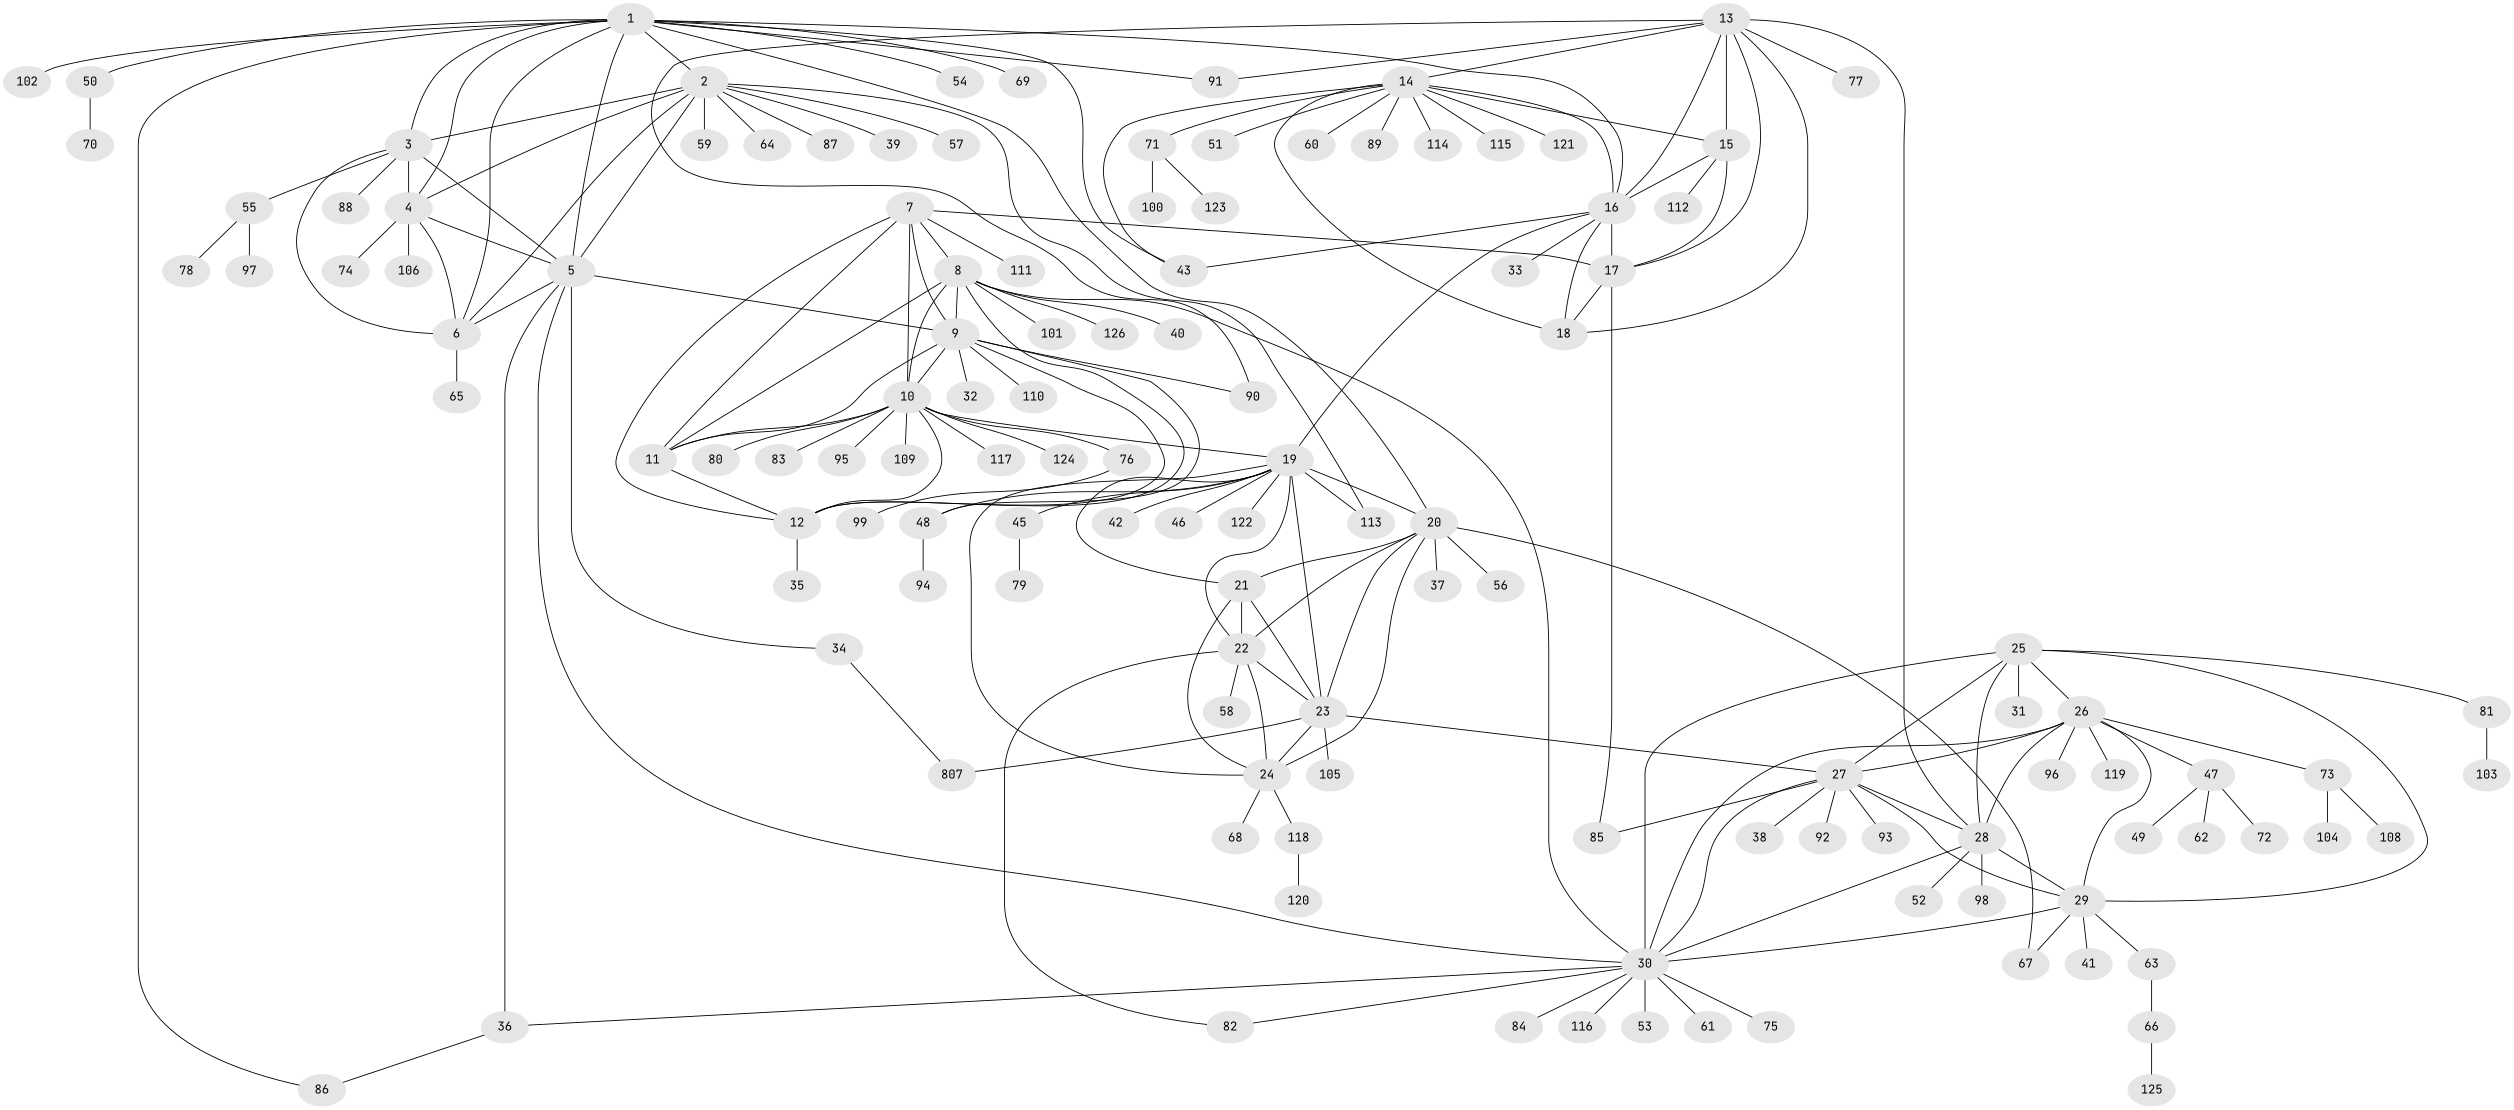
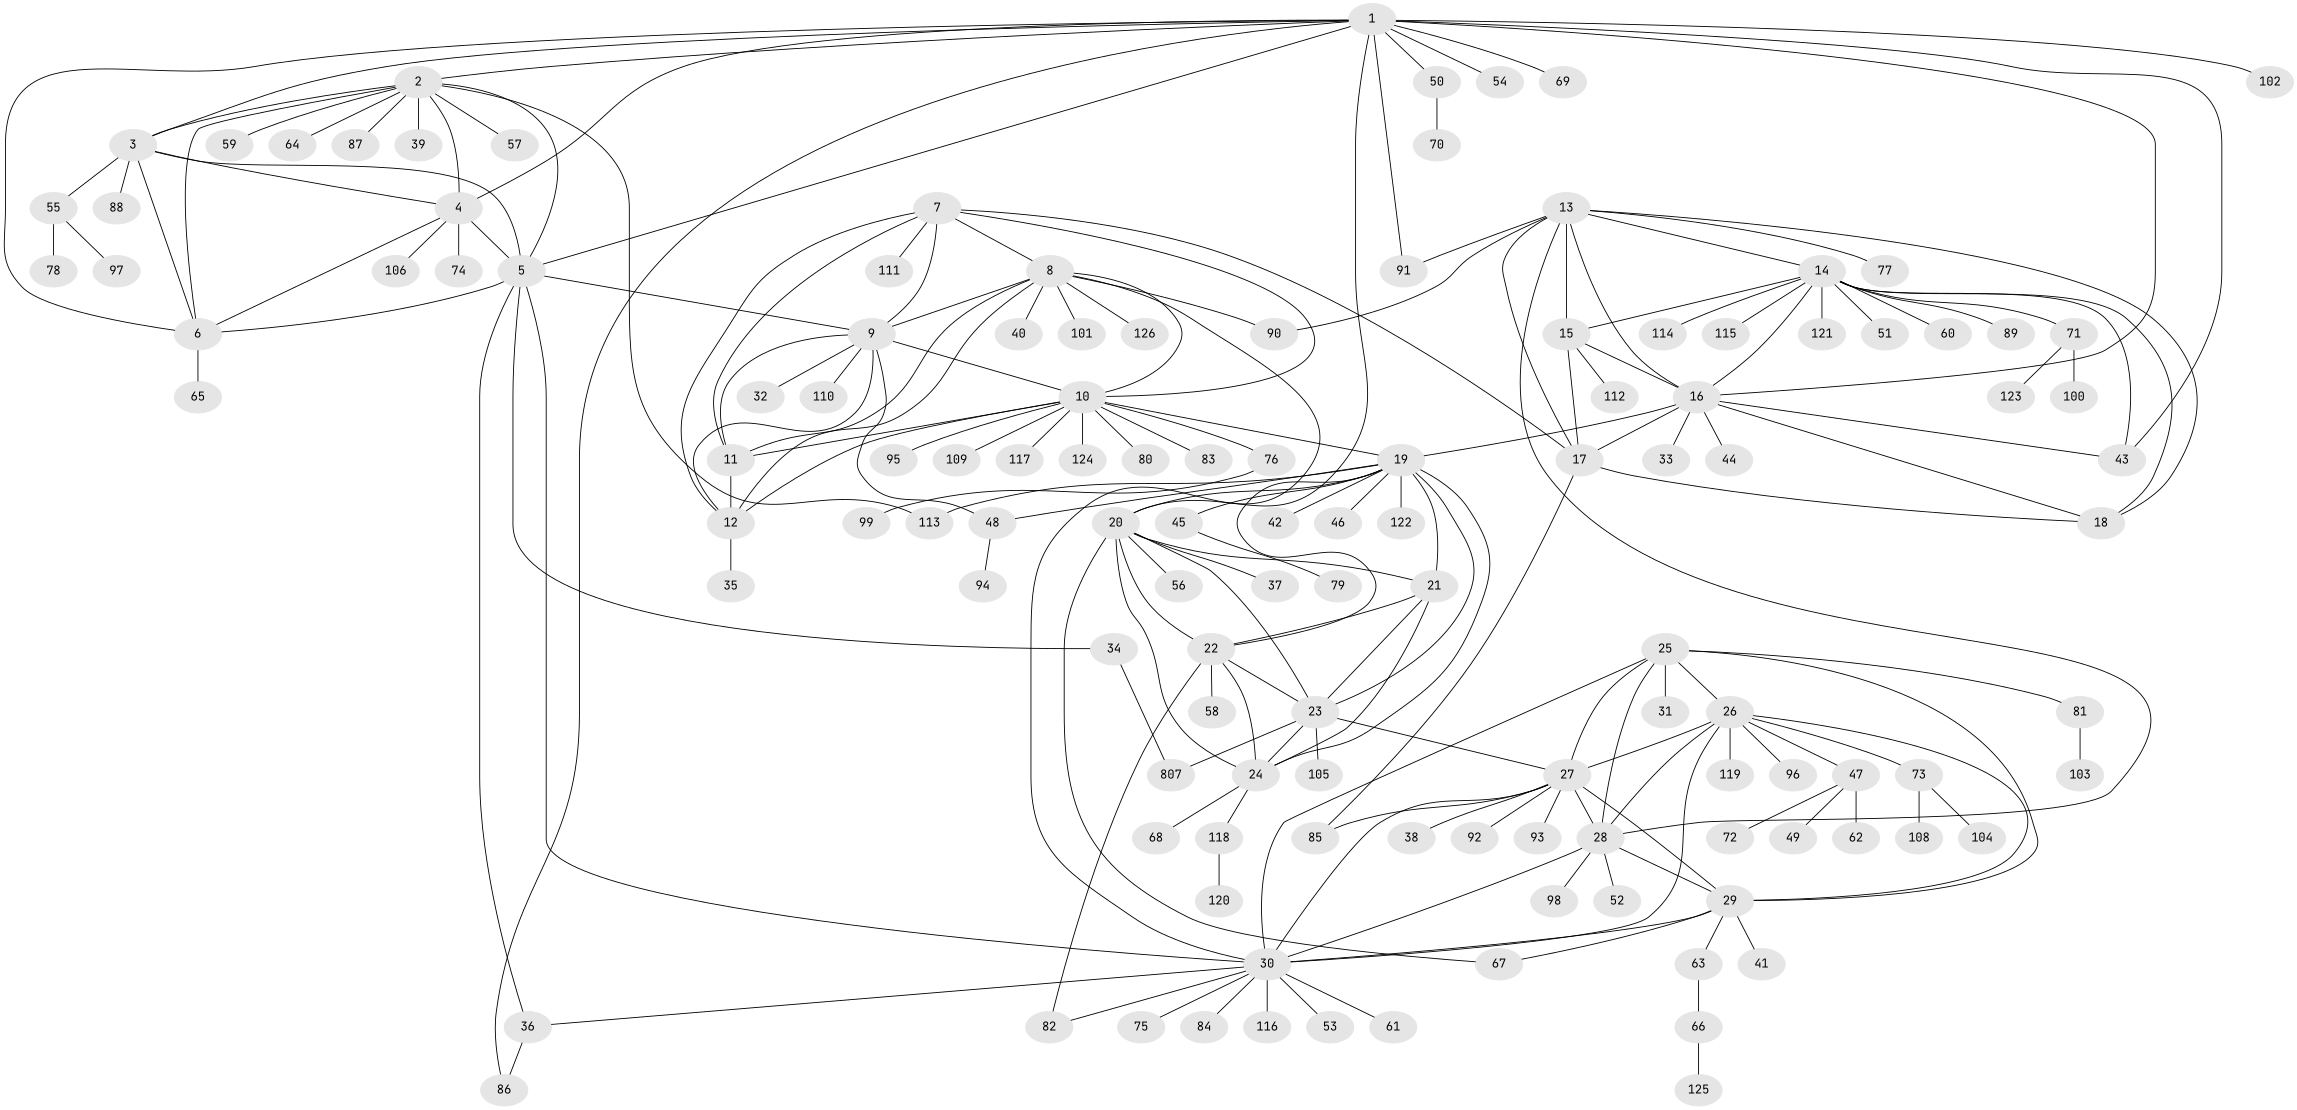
(1136, 372) -> (1165, 297)
none -> (1729, 460)
